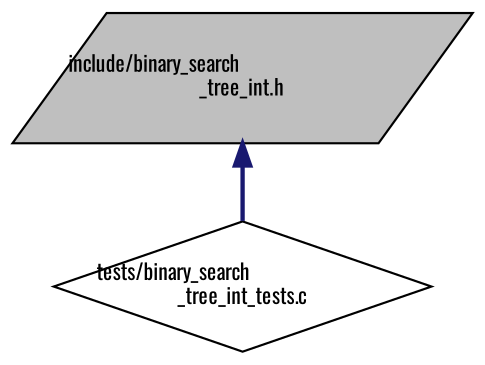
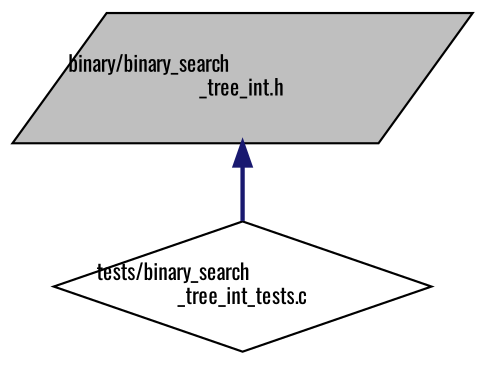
(243, 78) -> (243, 78)
